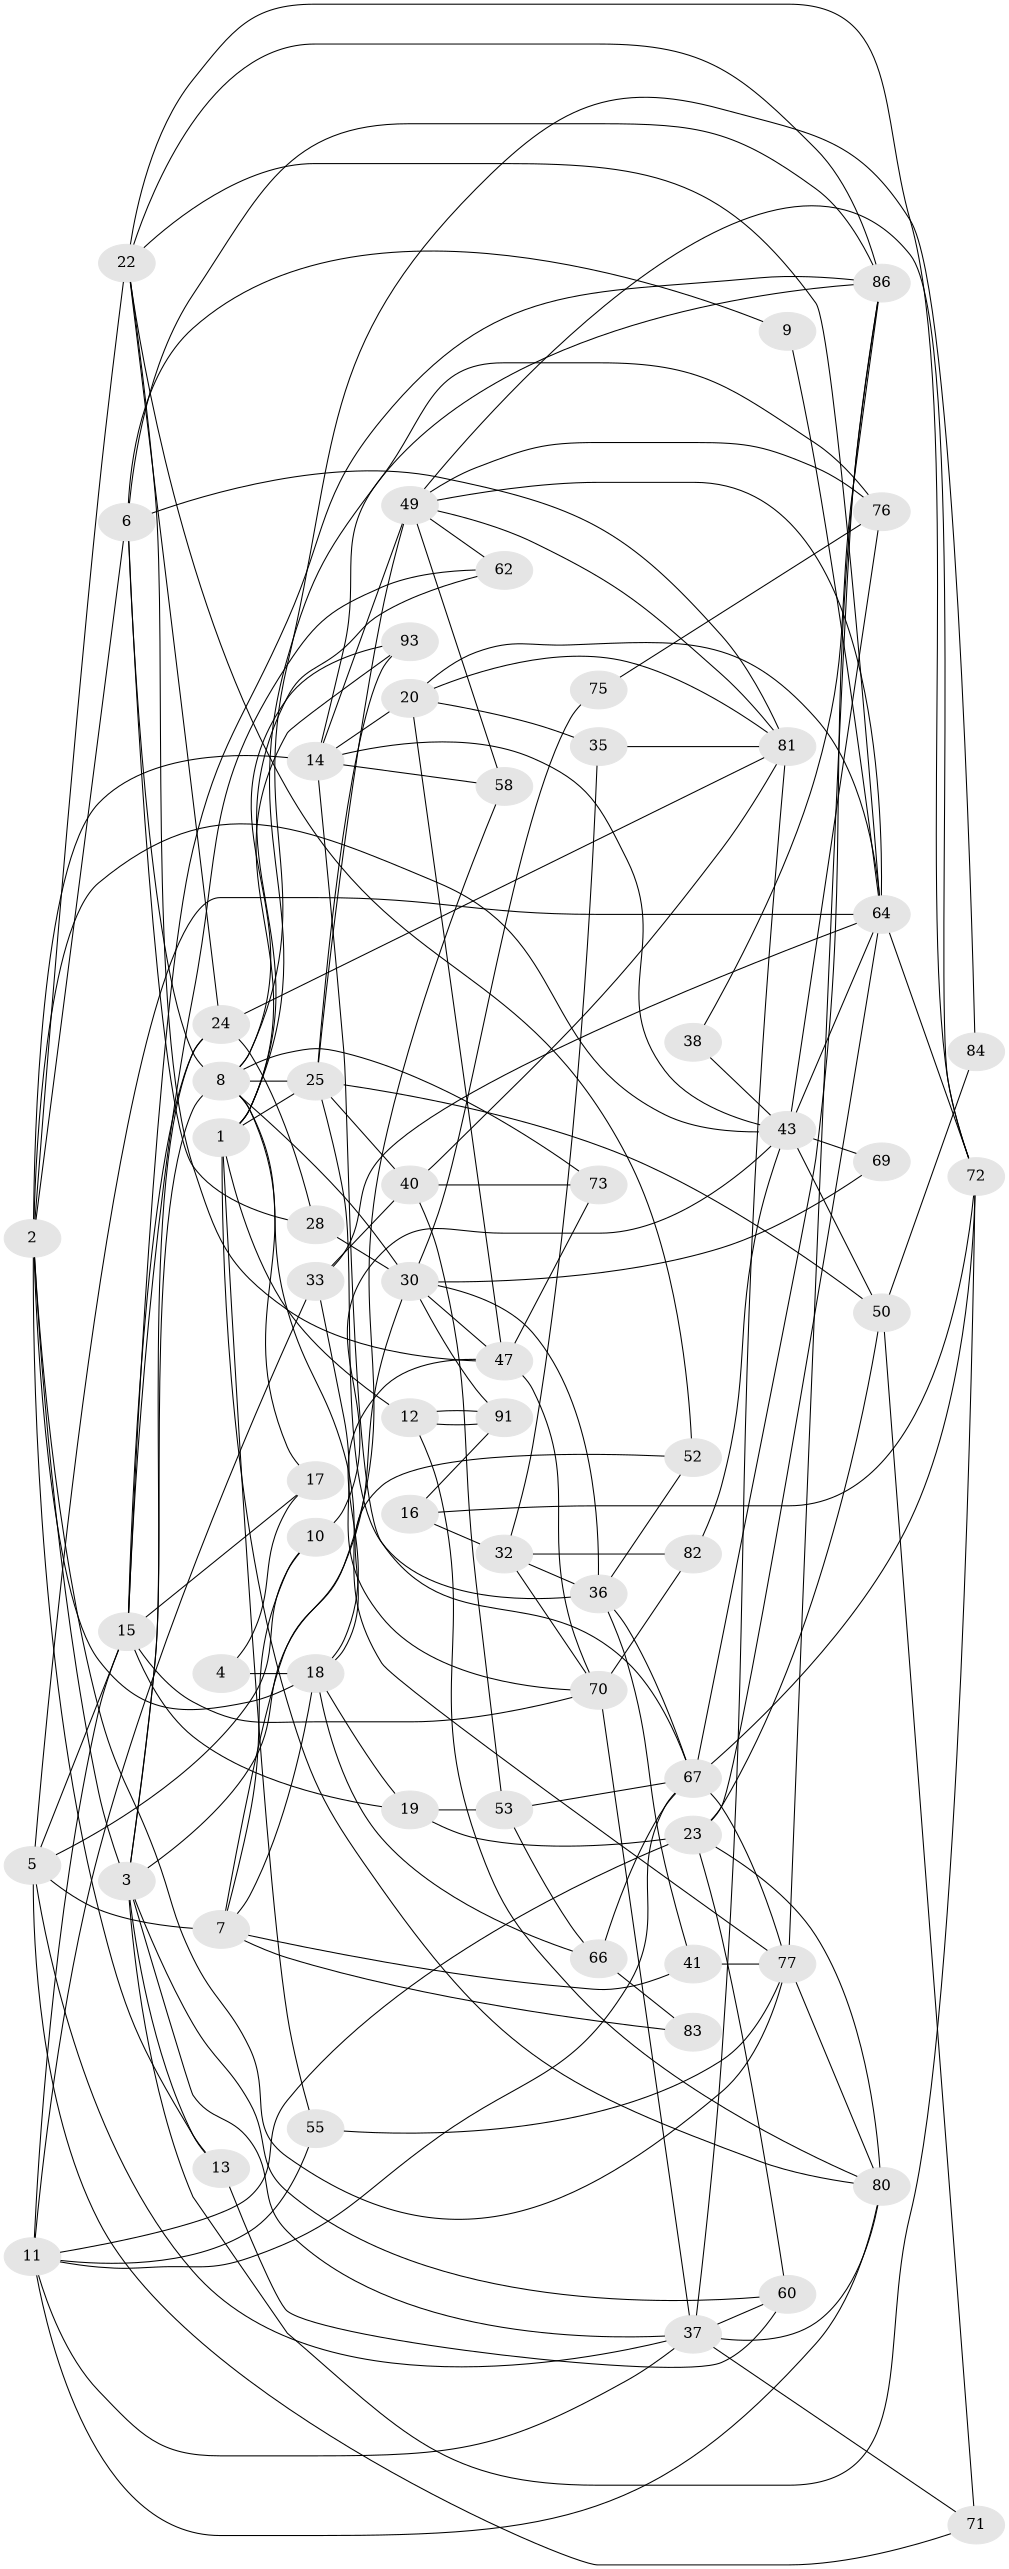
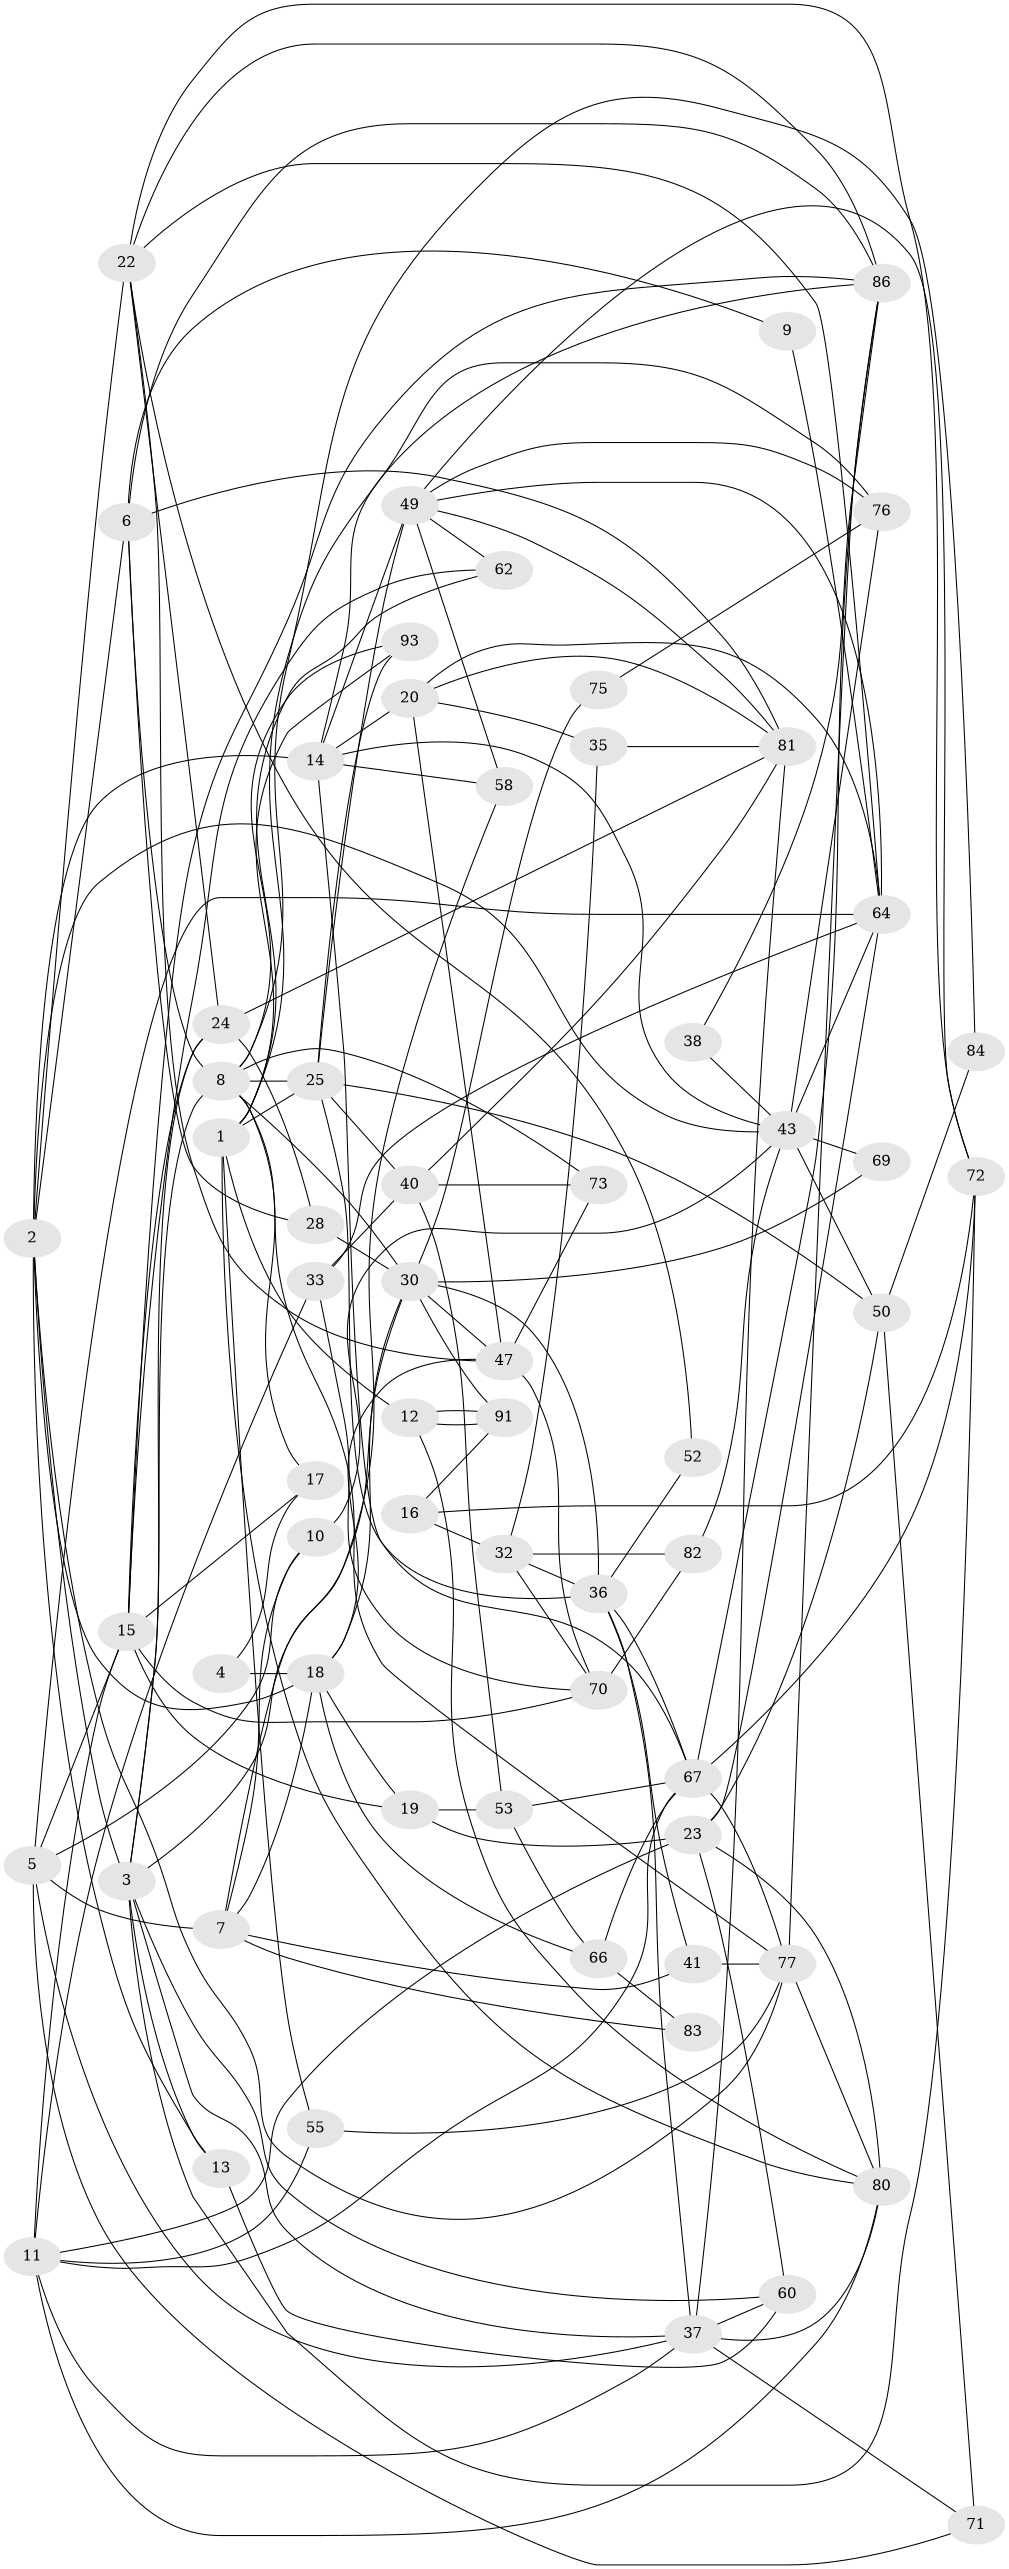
(929, 1045) -> none
(416, 1470) -> (370, 1536)
(646, 2012) -> (658, 1961)
